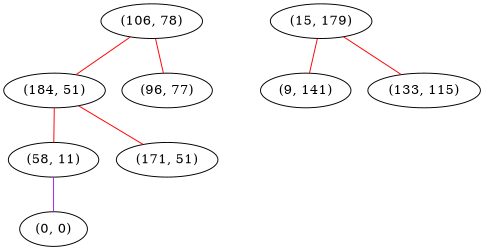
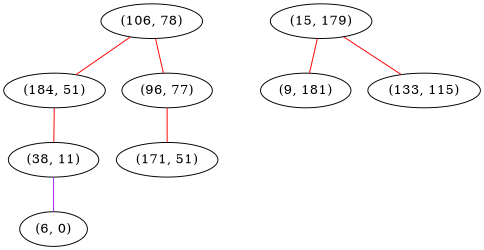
(306, 90) -> (306, 90)
(111, 125) -> (167, 125)
(54, 160) -> (54, 160)
(54, 229) -> (54, 229)
